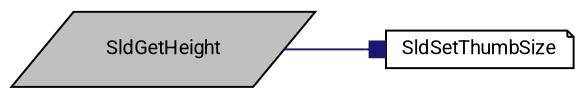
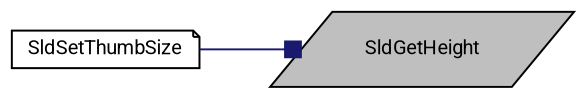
(325, 49) -> (240, 49)
